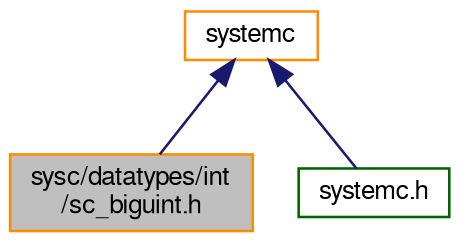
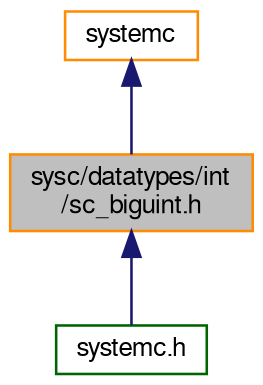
(321, 124) -> (131, 291)
